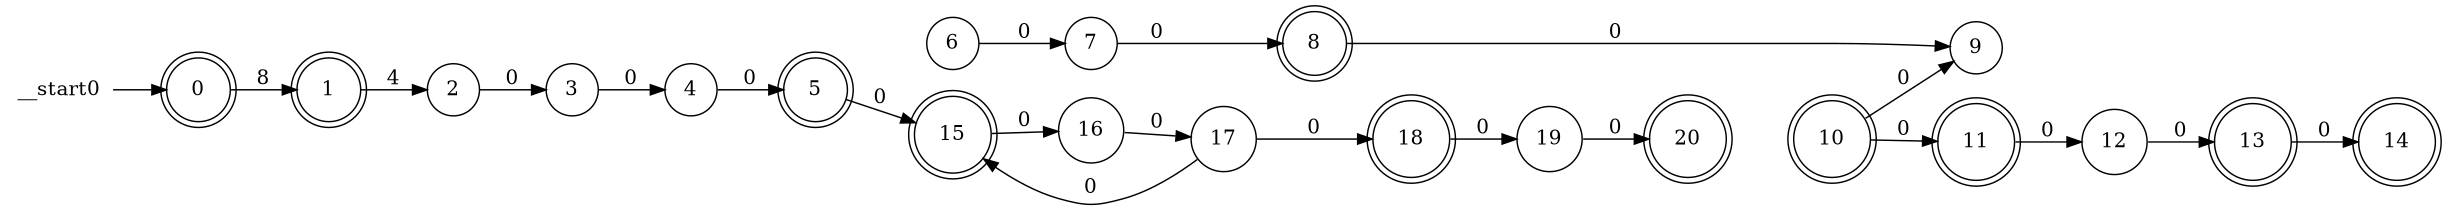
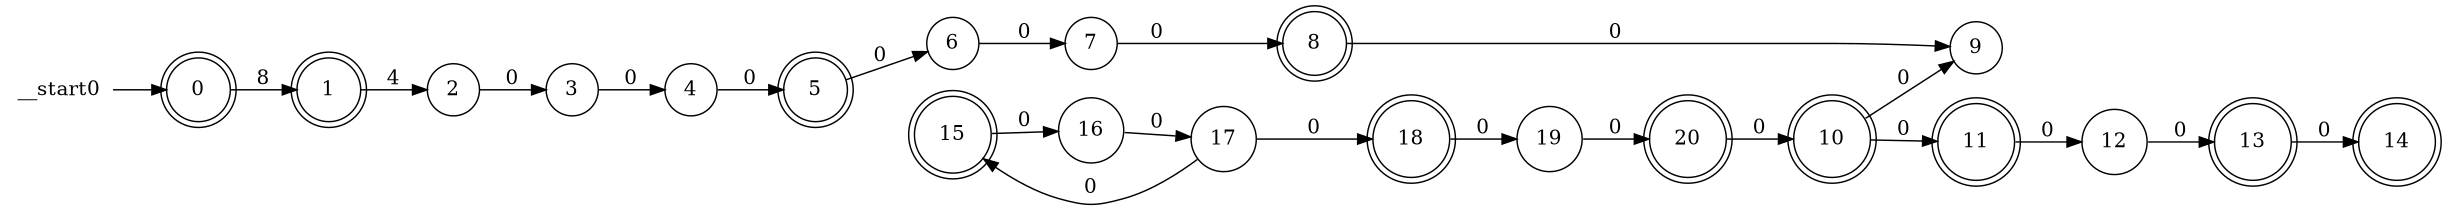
(874, 109) -> (880, 68)
none -> (1753, 139)
